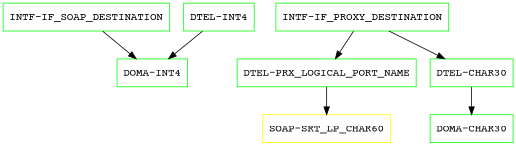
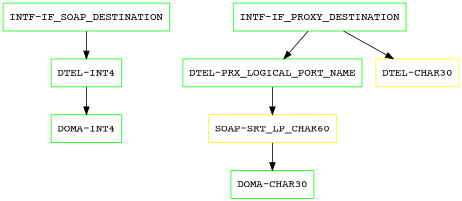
(116, 43) -> (86, 41)
(472, 73) -> (417, 73)
(472, 97) -> (272, 153)
